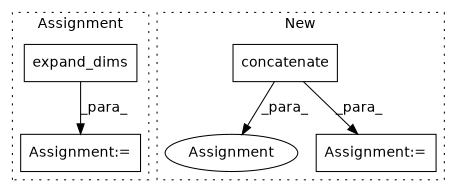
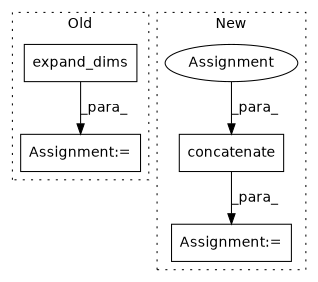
(81, 24) -> (81, 24)
(261, 104) -> (231, 103)
